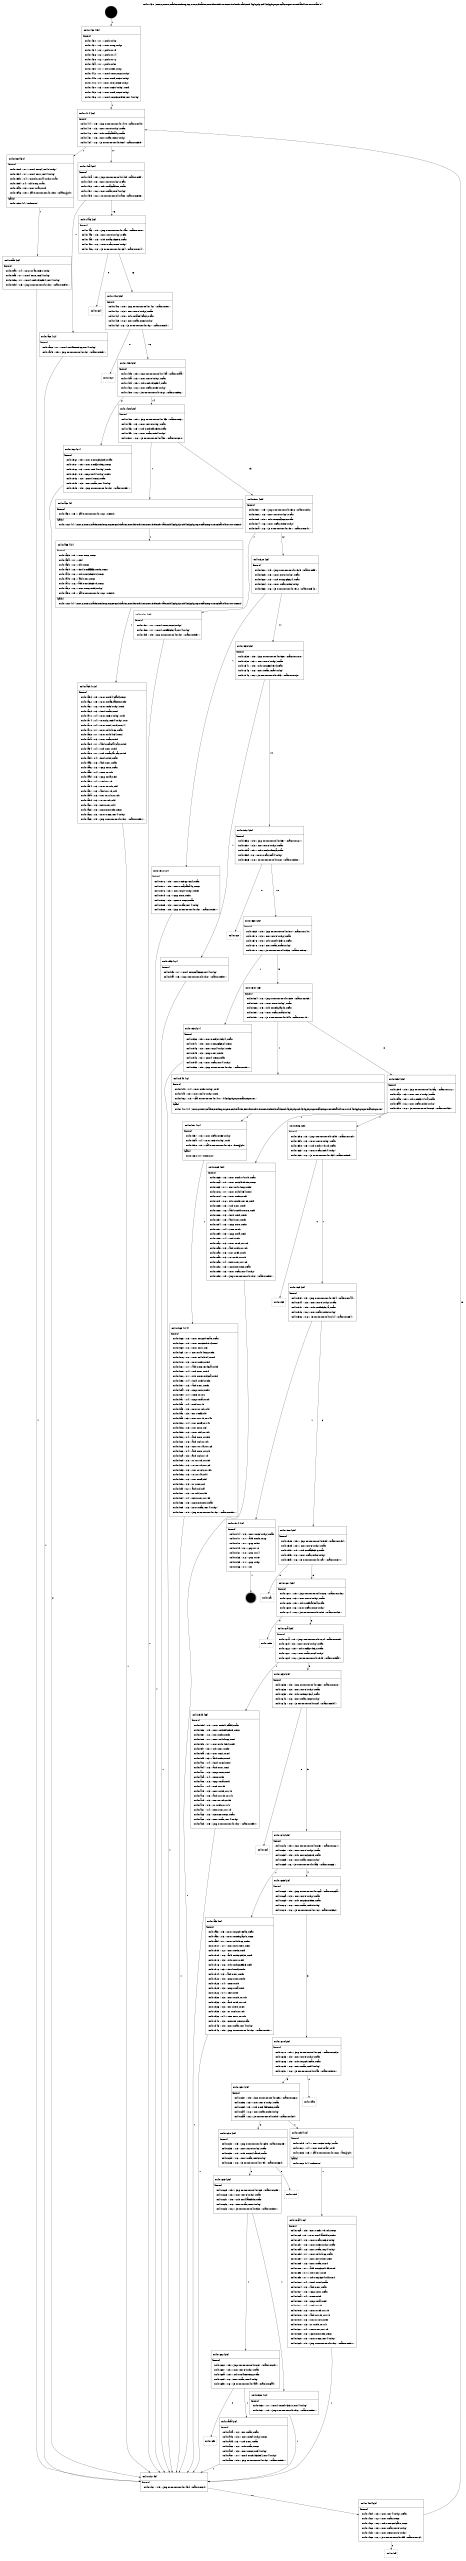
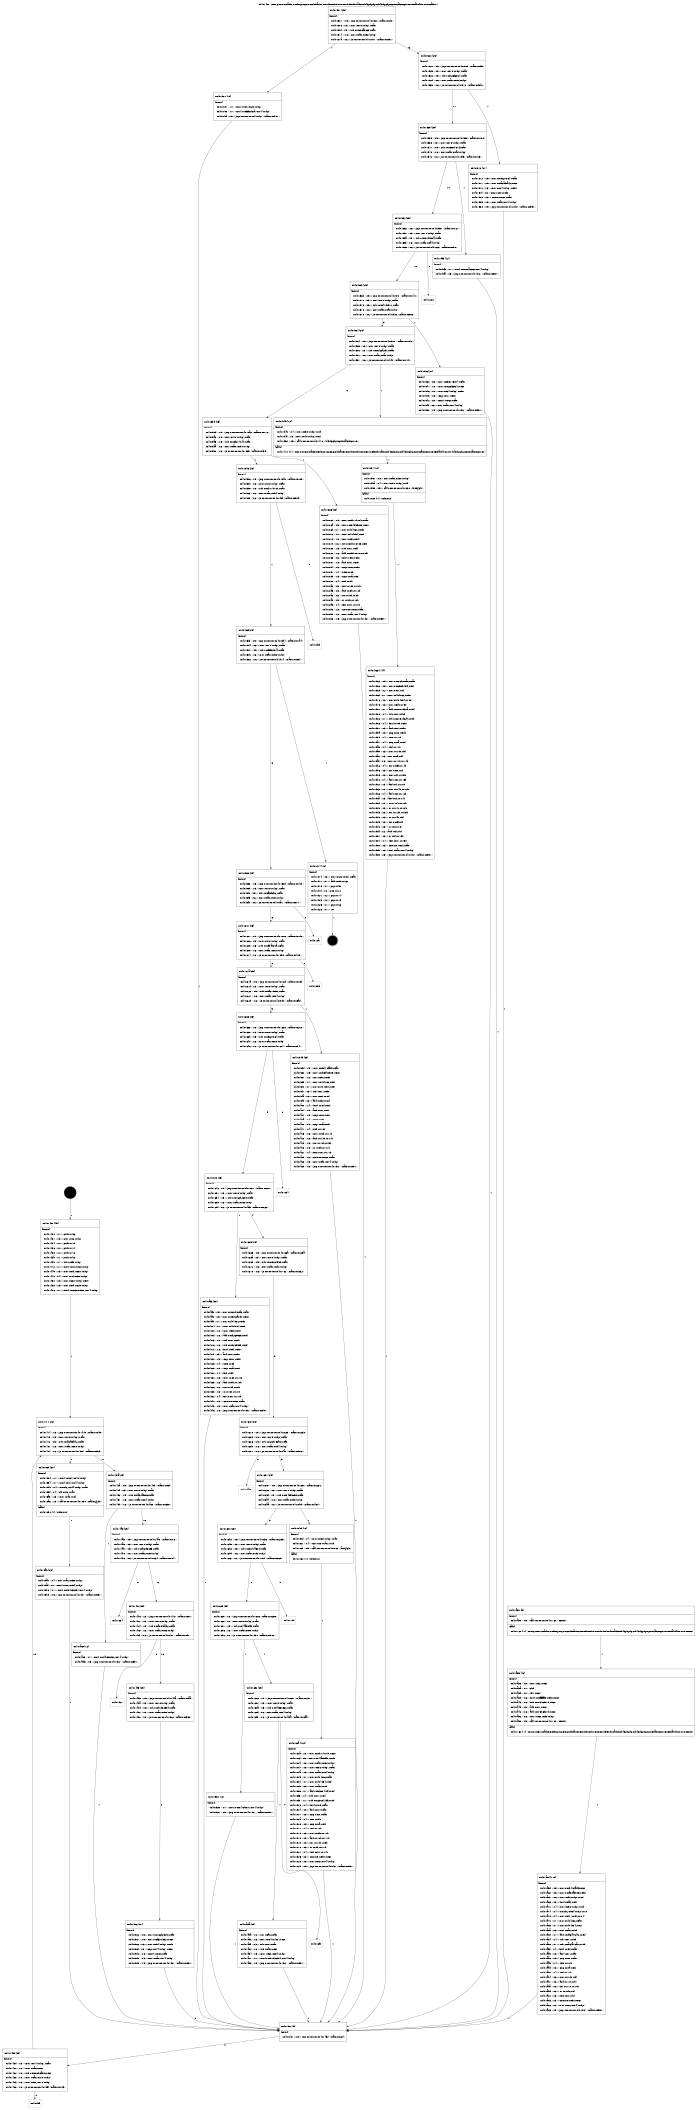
(152, 424) -> none
